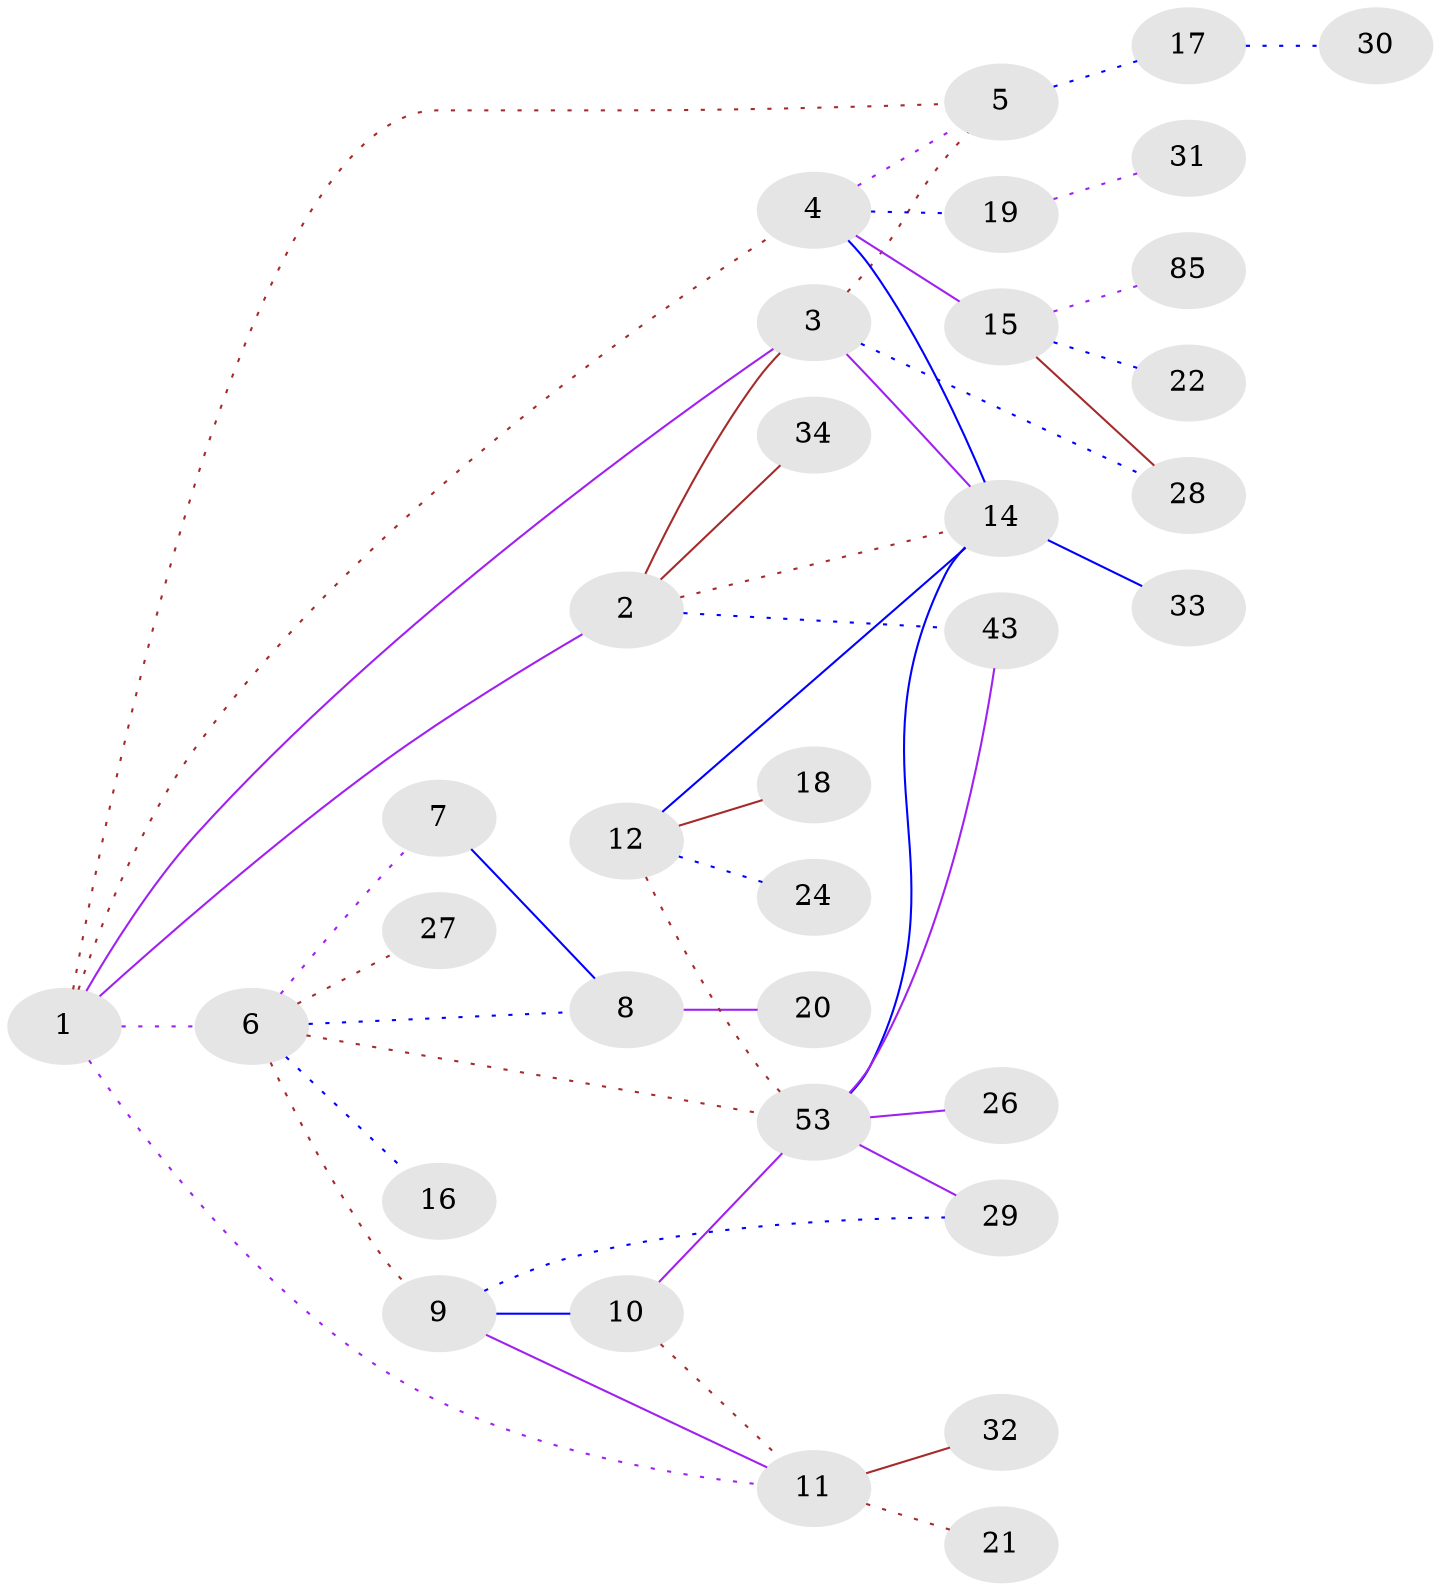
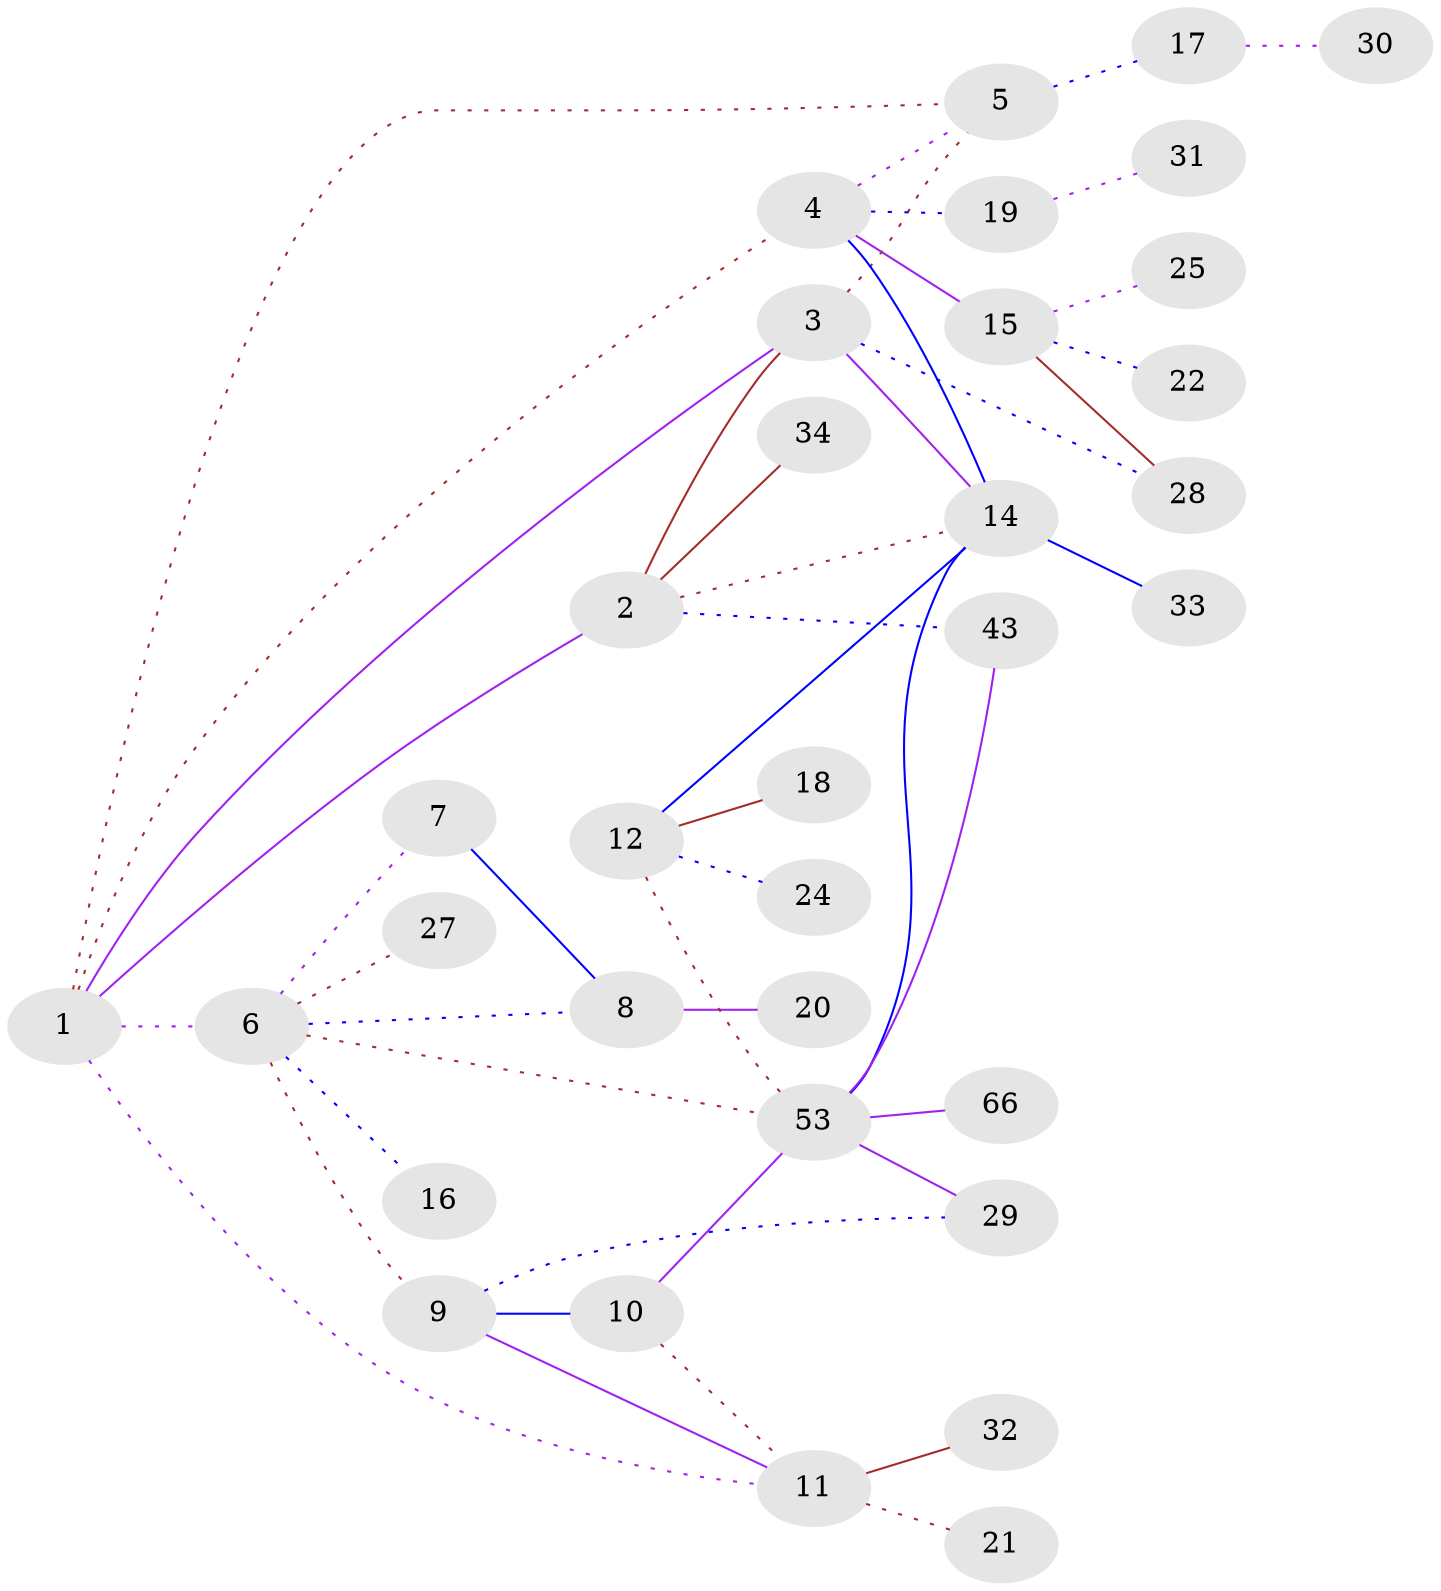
(1283, 46) -> (1283, 46)
(1189, 271) -> (1189, 271)
(1001, 1106) -> (1001, 1106)
